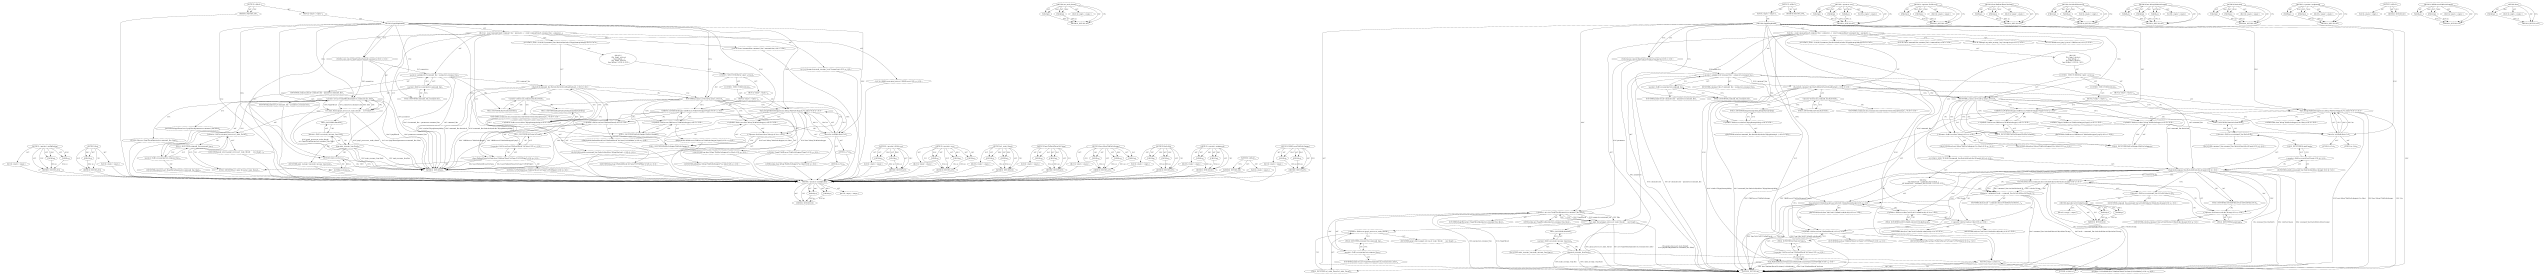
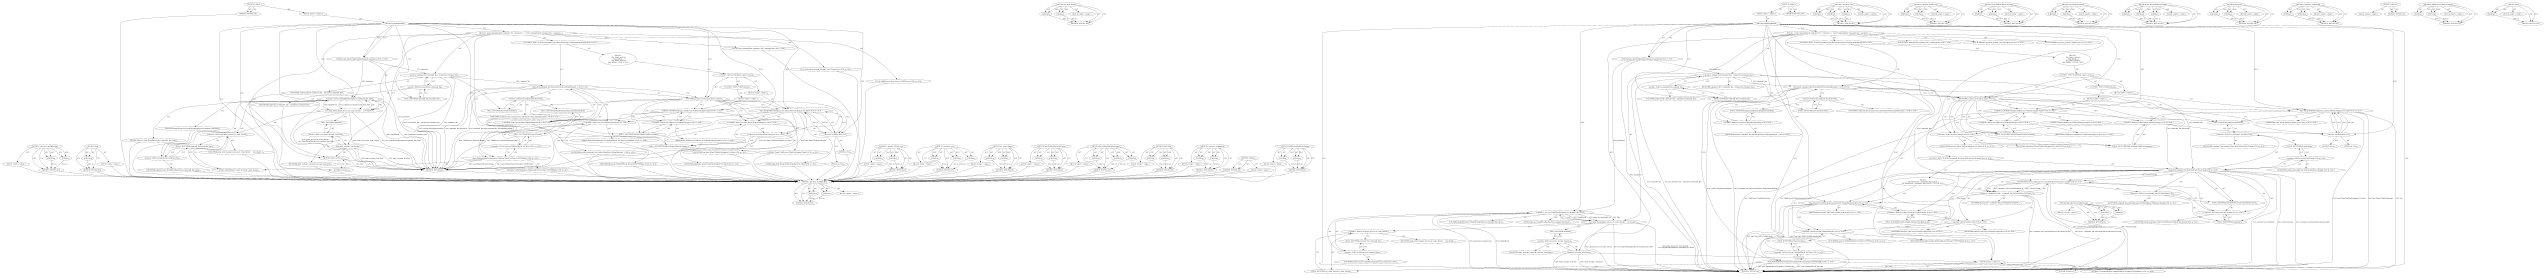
(2113, 198) -> (2189, 199)
